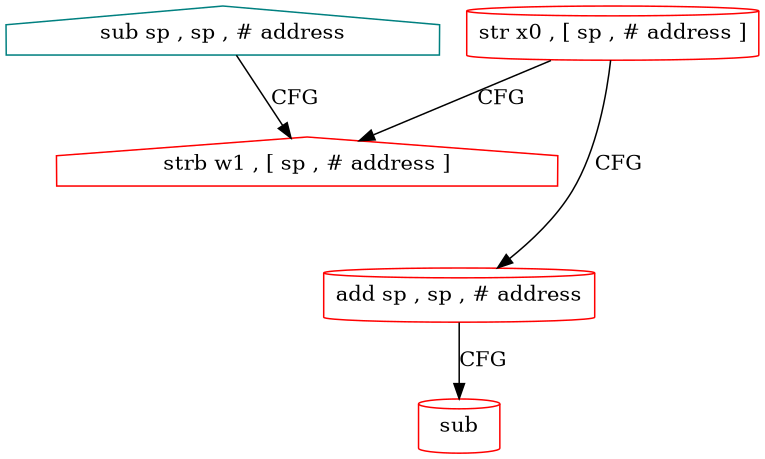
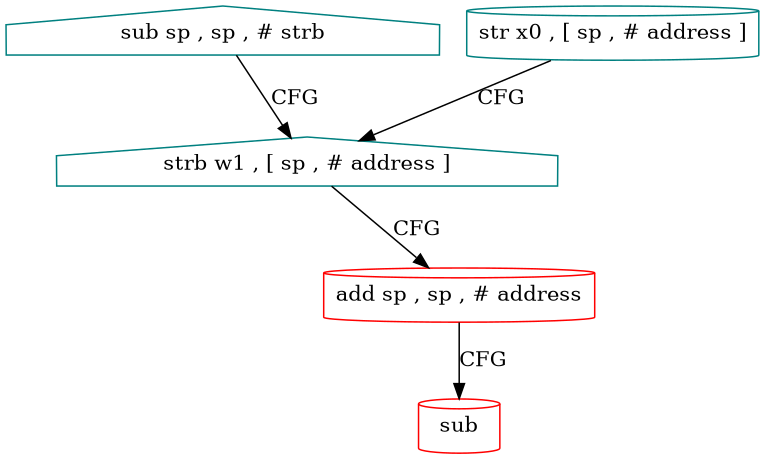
(223, 33) -> (223, 33)
(613, 33) -> (613, 33)
(307, 164) -> (307, 164)
(582, 171) -> (374, 222)
